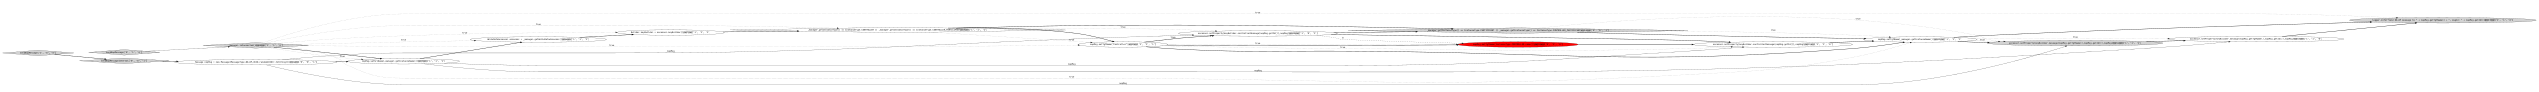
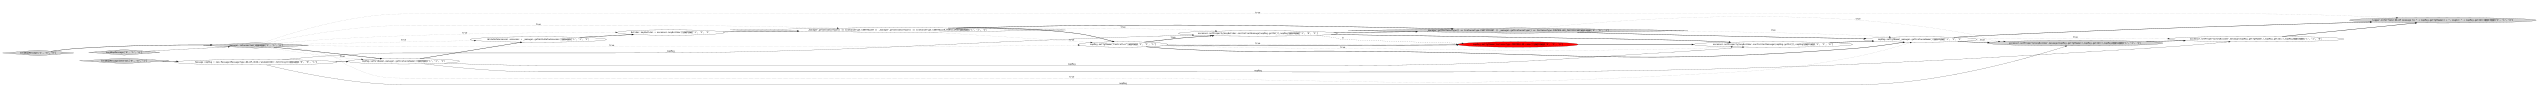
(80, 57) -> (131, 46)
